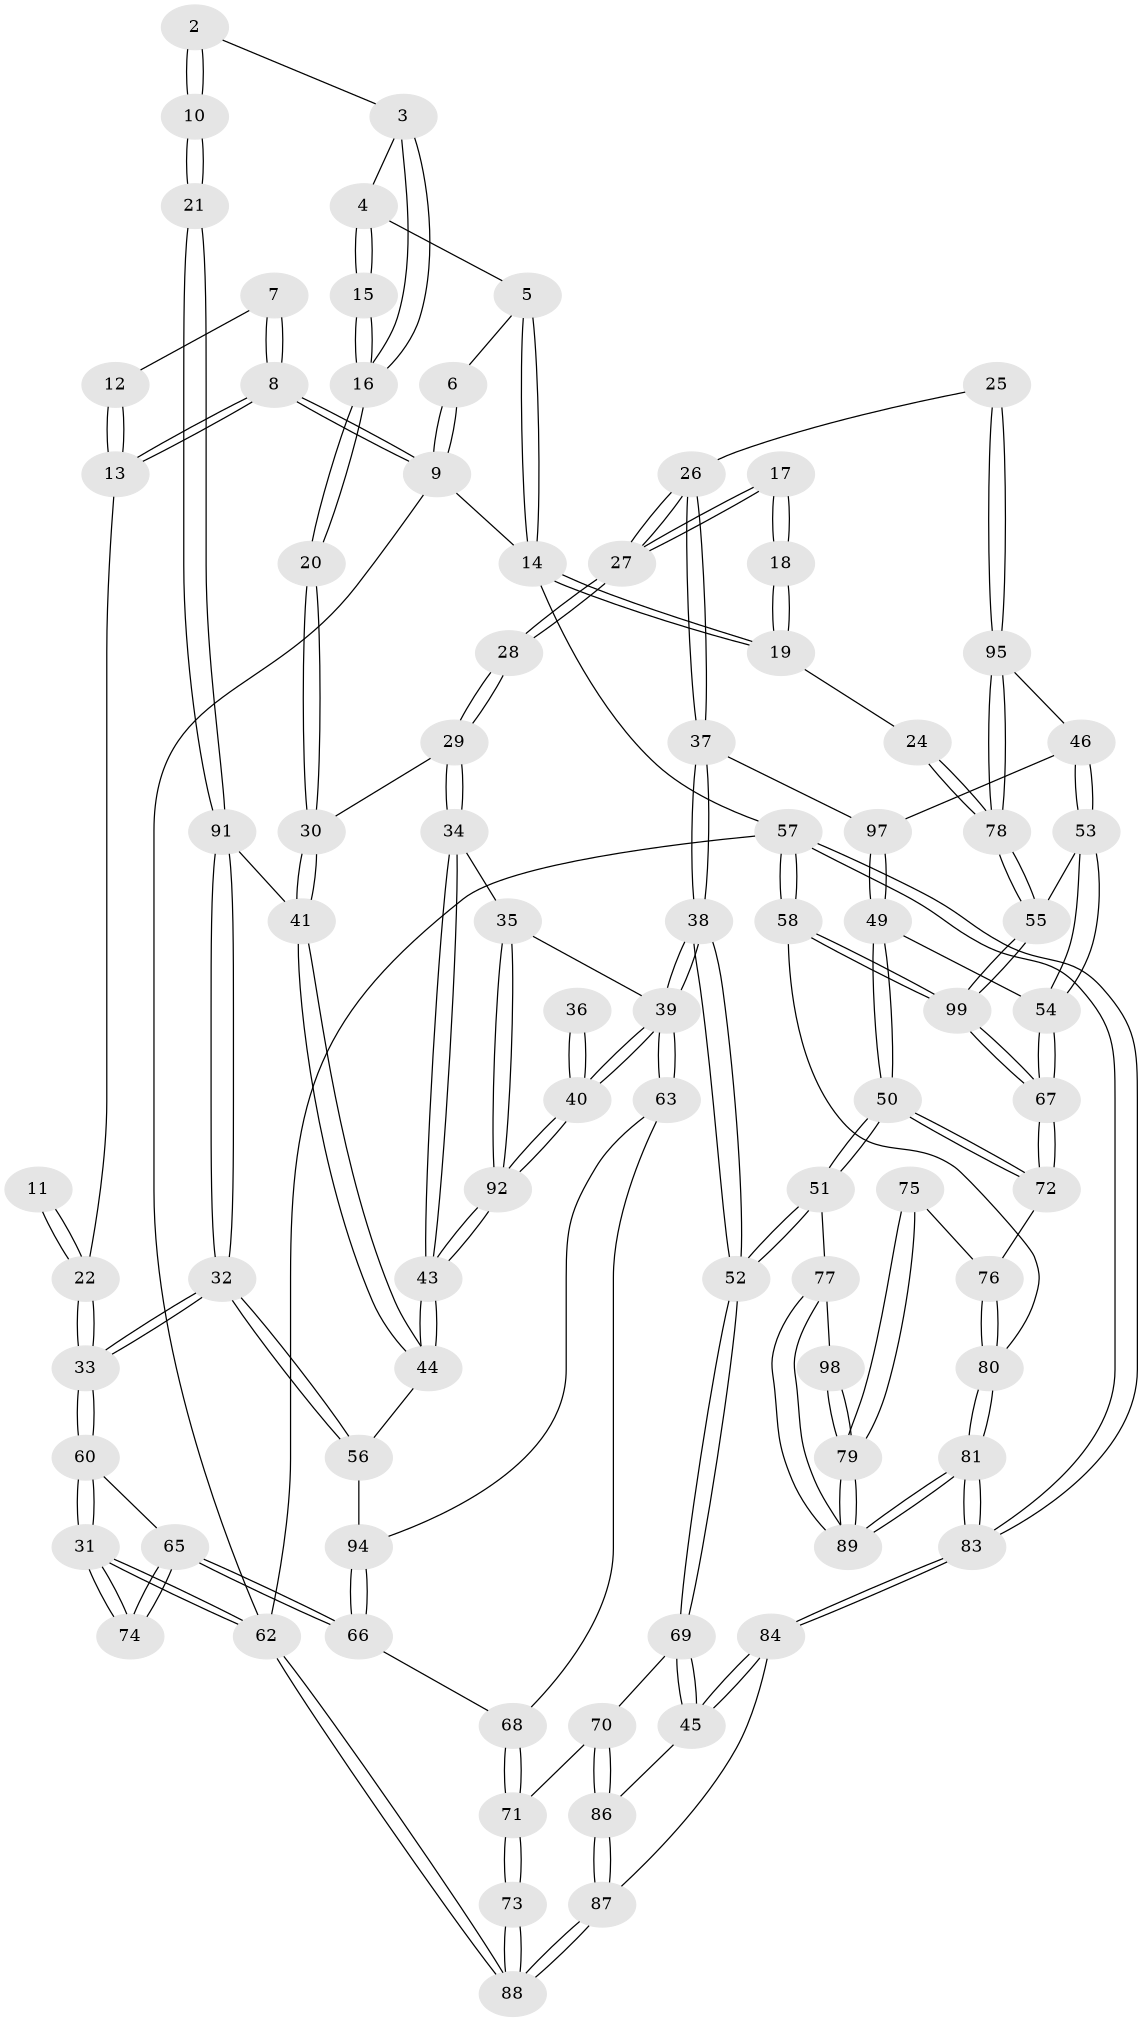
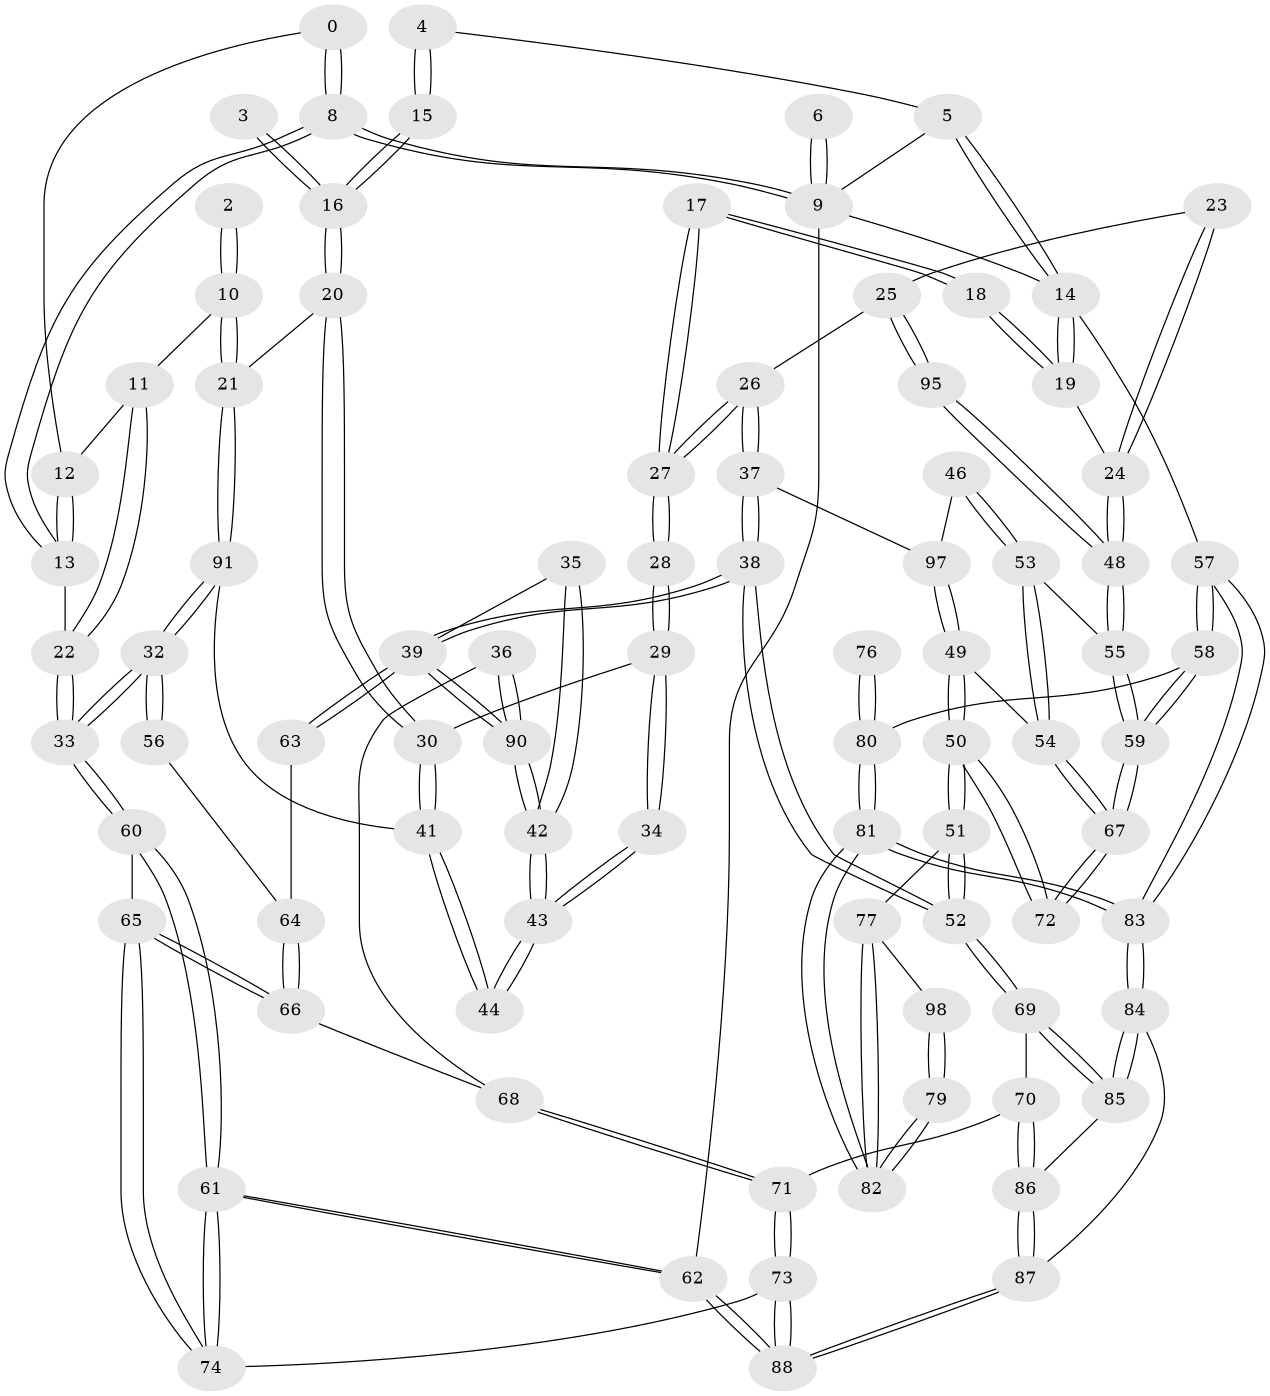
(299, 72) -> none
(384, 161) -> none
none -> (1217, 206)
(274, 296) -> (333, 27)
none -> (184, 340)
none -> (281, 340)
(490, 340) -> (883, 161)
none -> (102, 430)
(1039, 698) -> none
(997, 832) -> (1116, 564)
(481, 877) -> none
(957, 1011) -> (1135, 743)
(577, 1100) -> (517, 743)
(307, 1106) -> none
(498, 1190) -> (538, 832)
(910, 1190) -> none
(1023, 1227) -> none
none -> (504, 1347)
(394, 1413) -> none
(613, 1423) -> (359, 872)
(86, 1547) -> (212, 1190)
(359, 1547) -> (291, 921)
(848, 1547) -> (872, 1190)
(692, 1726) -> (1116, 1100)
